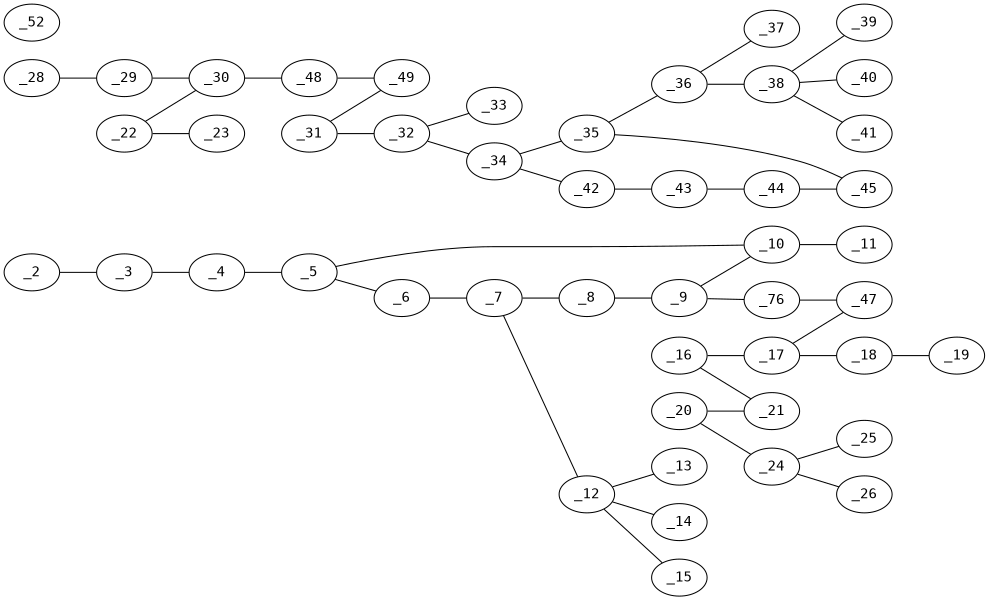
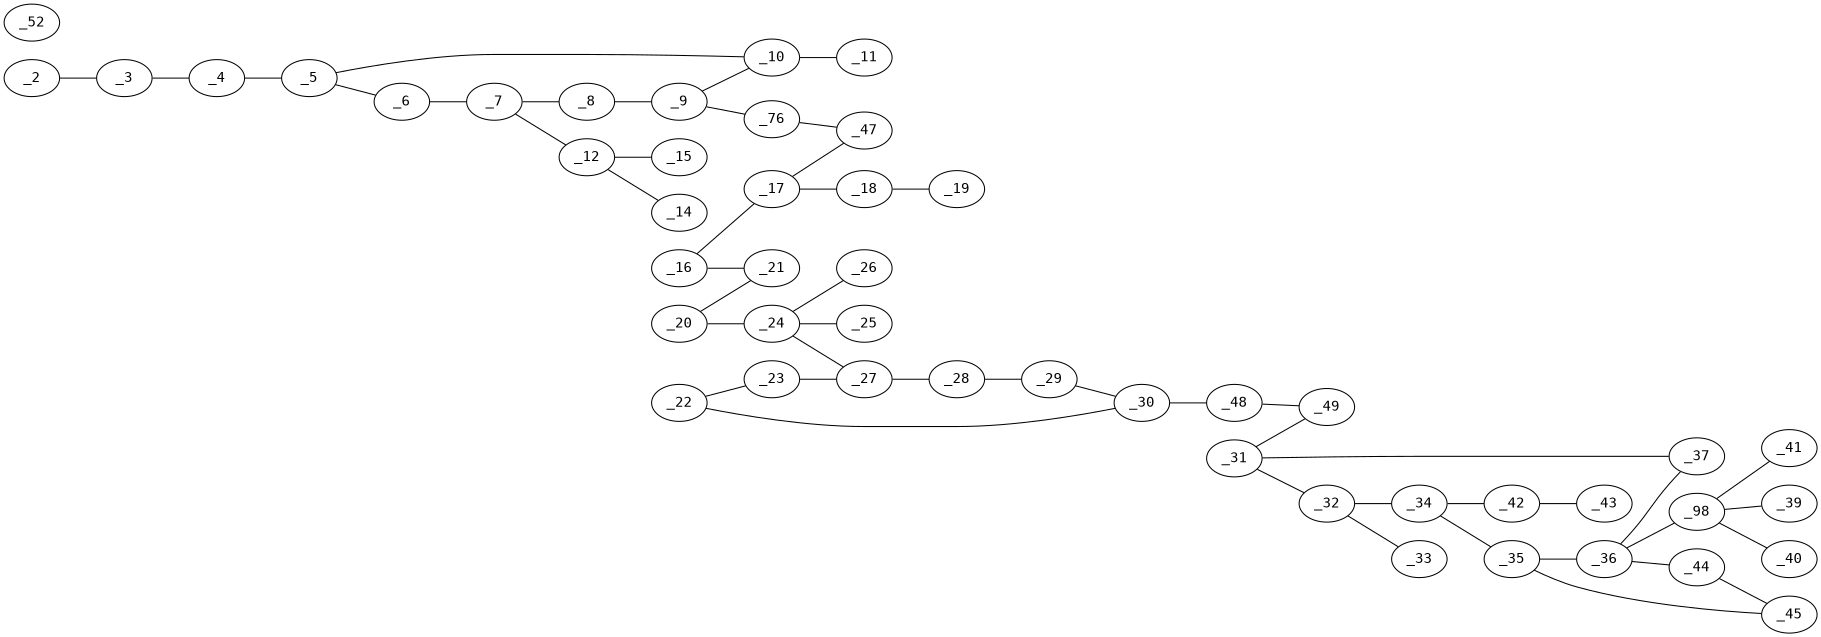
(772, 84) -> (1697, 512)
(726, 189) -> (1651, 563)
none -> (864, 379)
none -> (1466, 456)
(679, 467) -> none
